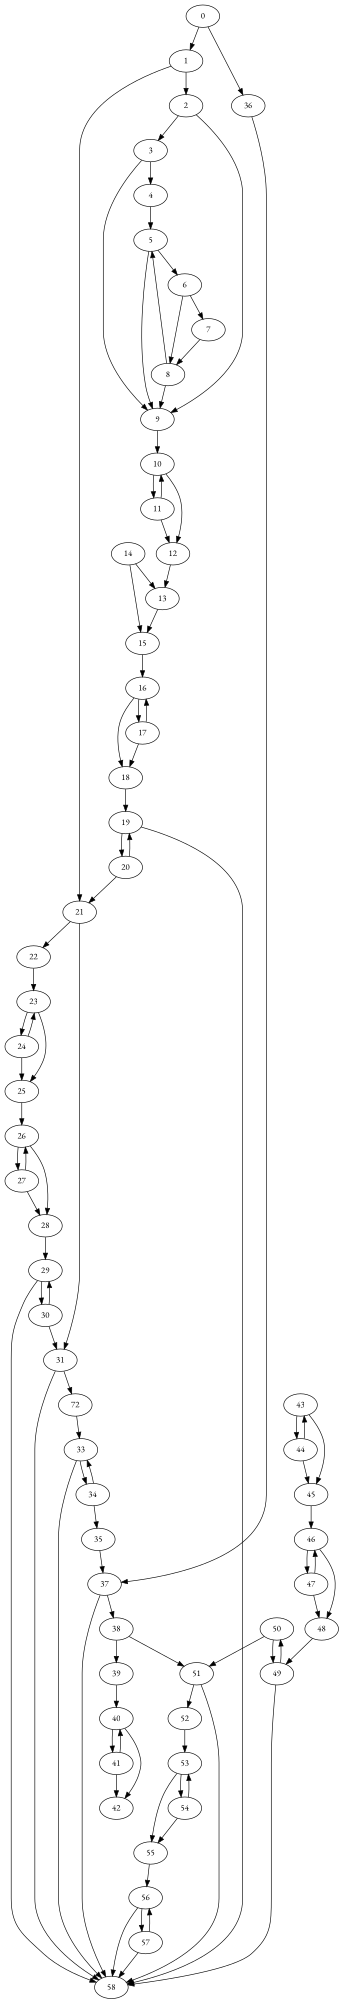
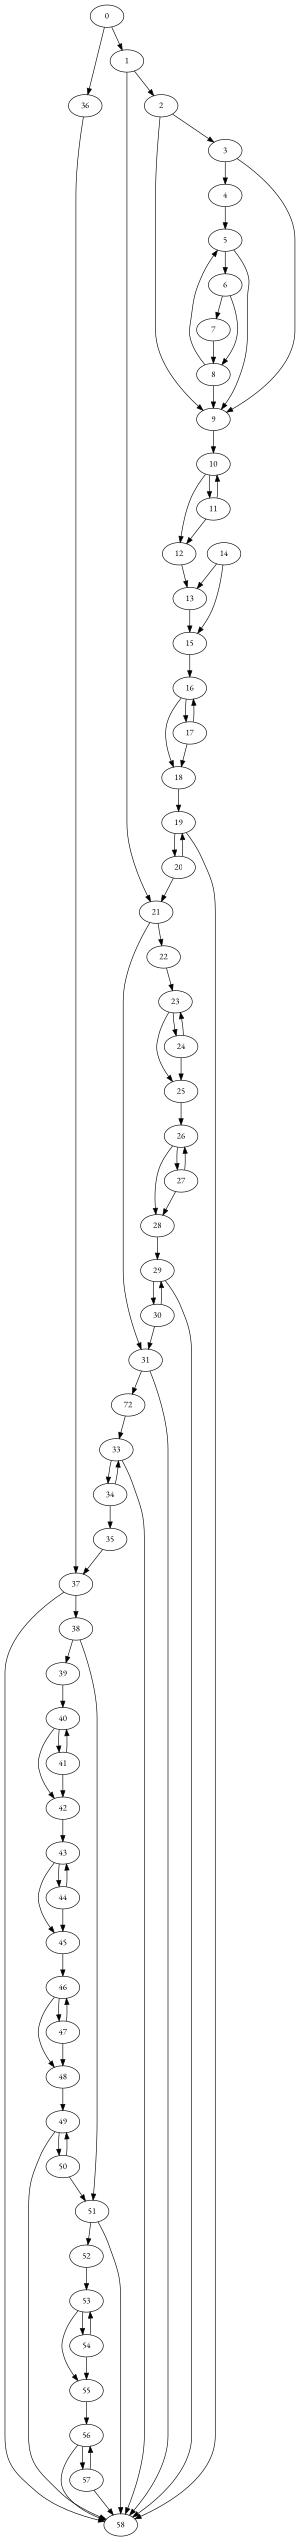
none -> (63, 1828)
